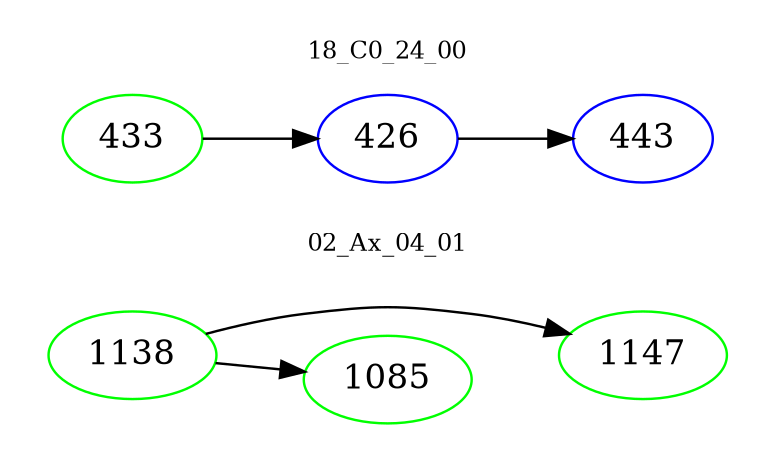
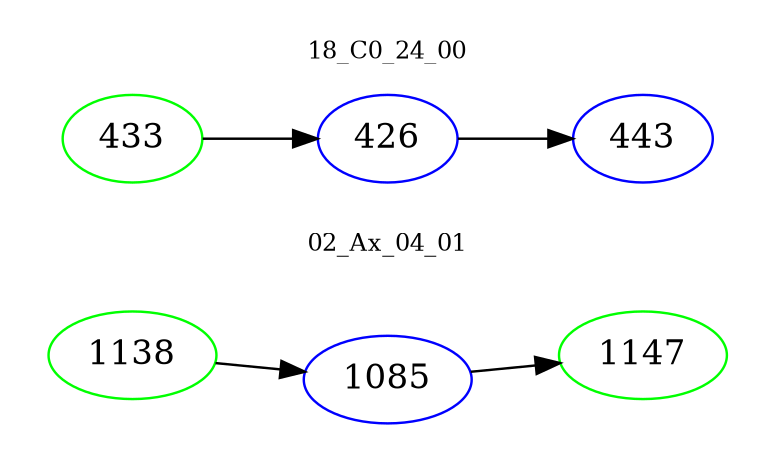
(375, 308) -> (503, 369)
(388, 380) -> (388, 380)
